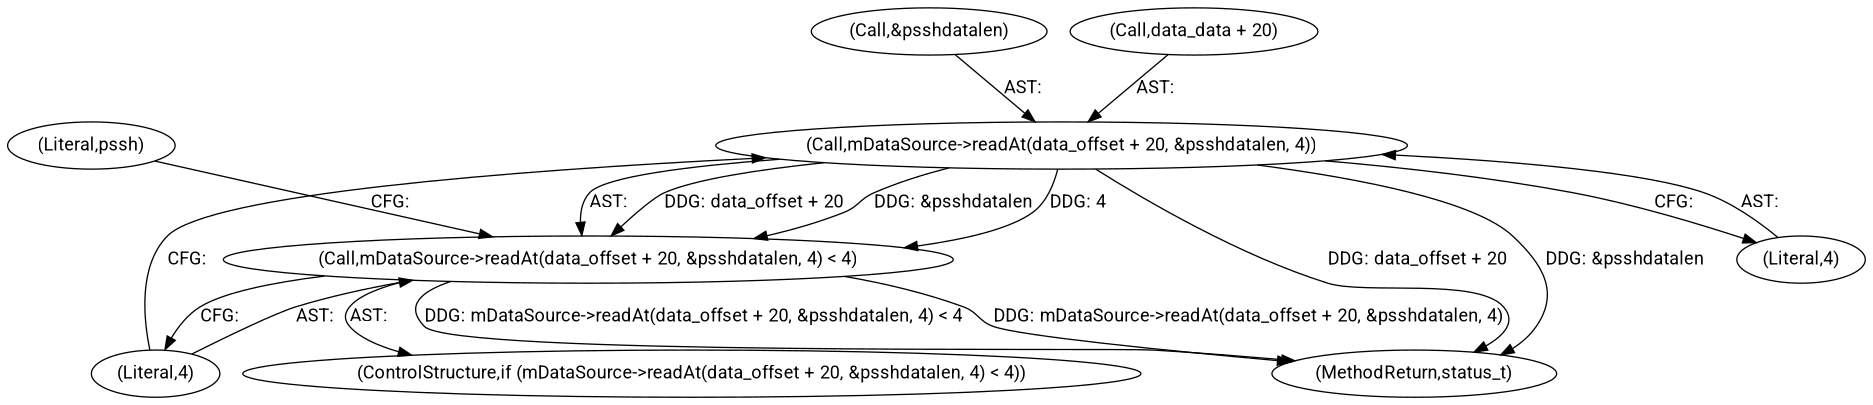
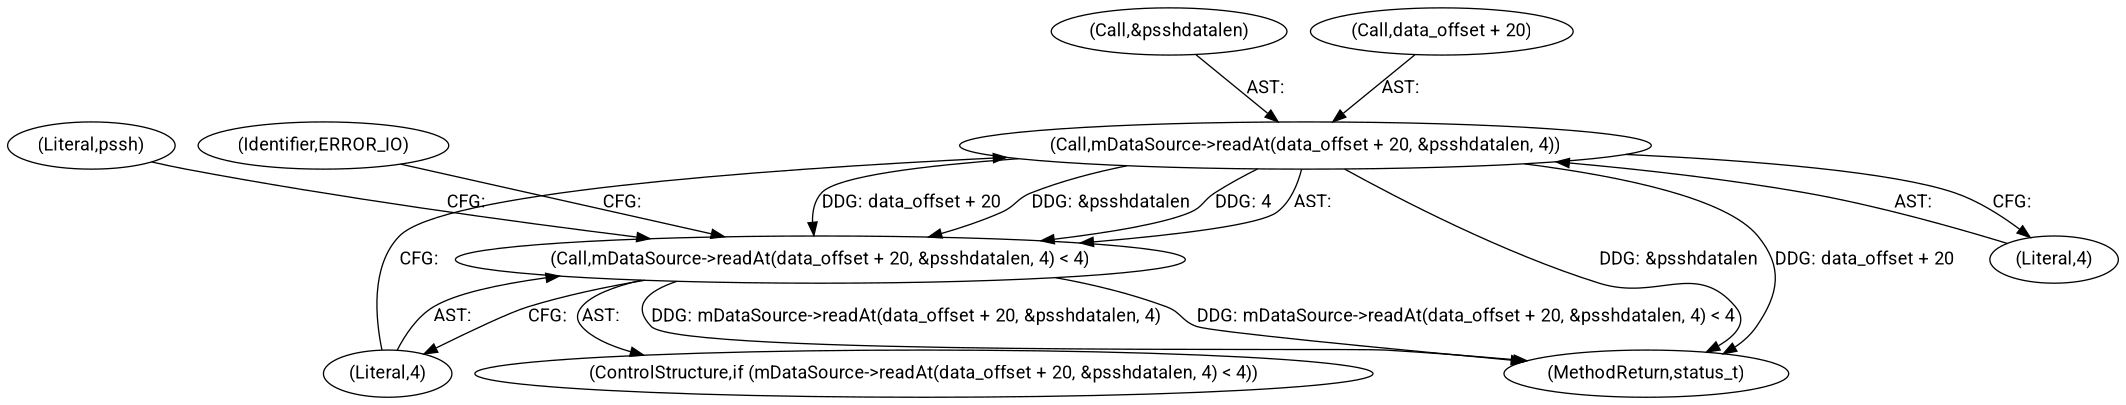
(1194, 31) -> (1442, 31)
none -> (323, 146)
